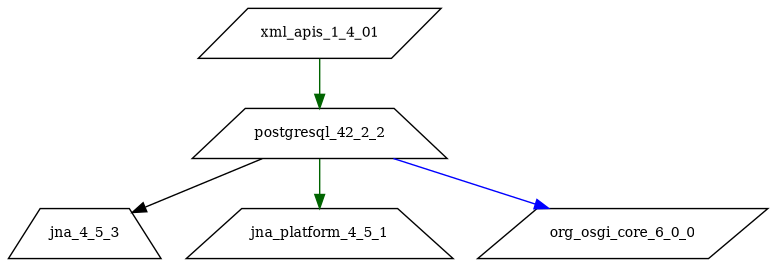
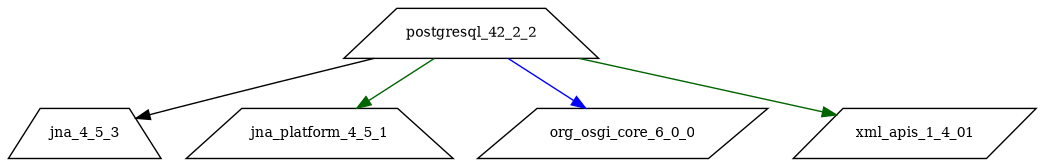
(320, 77) -> (701, 85)
